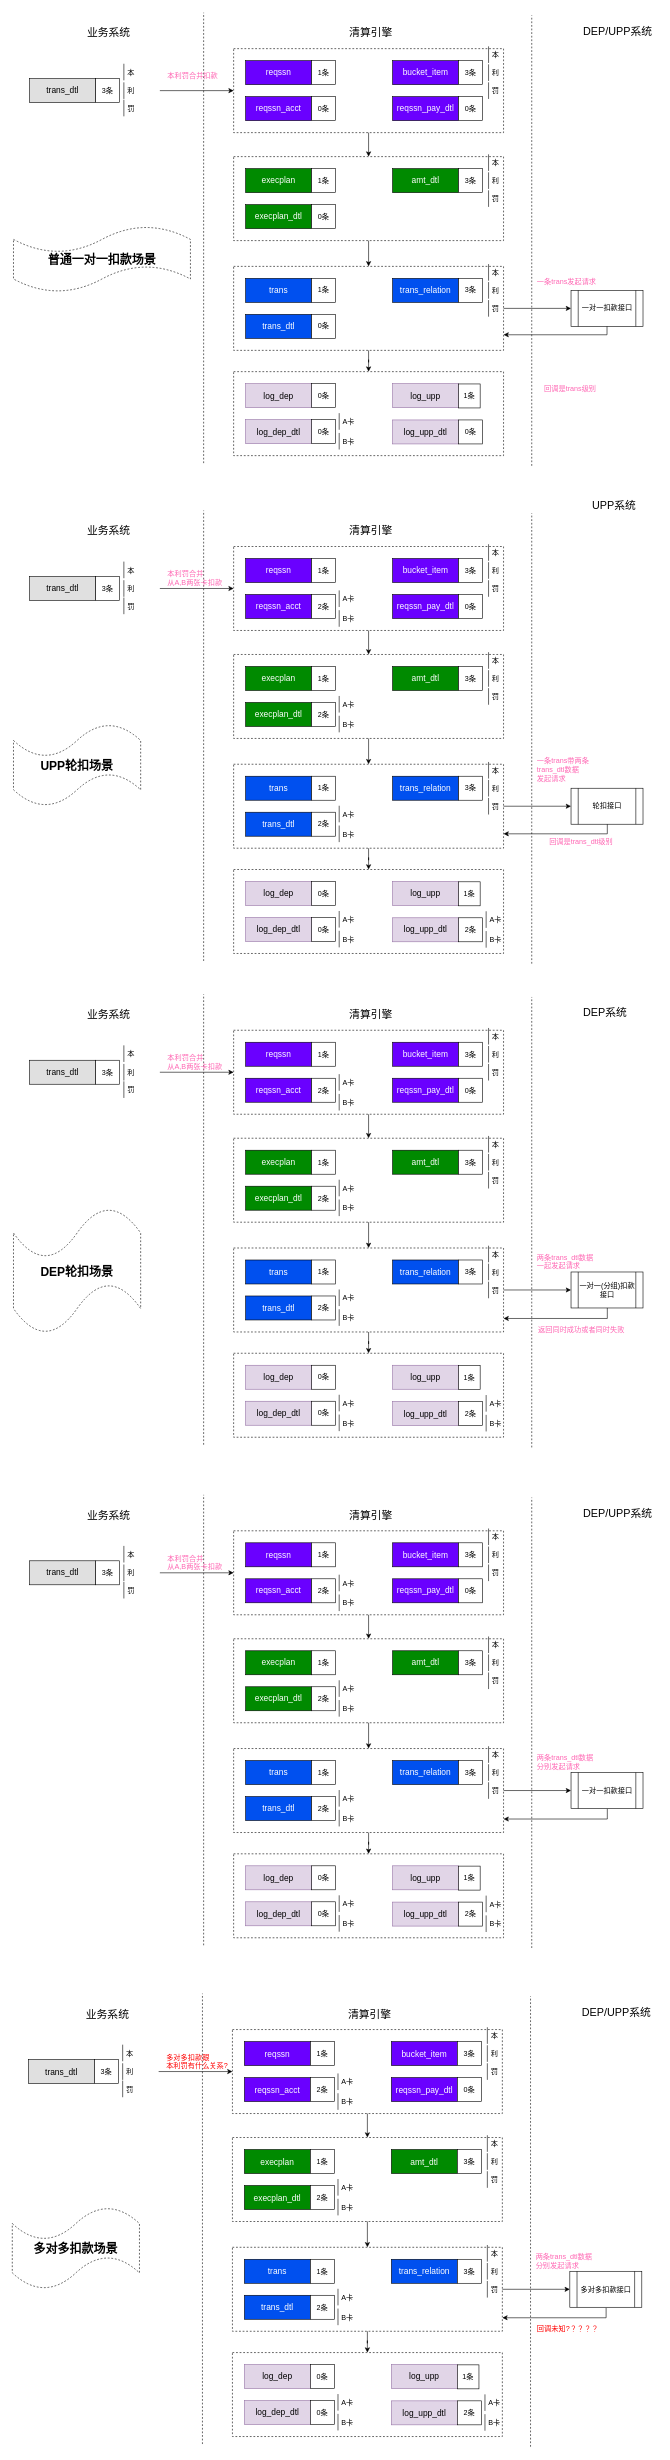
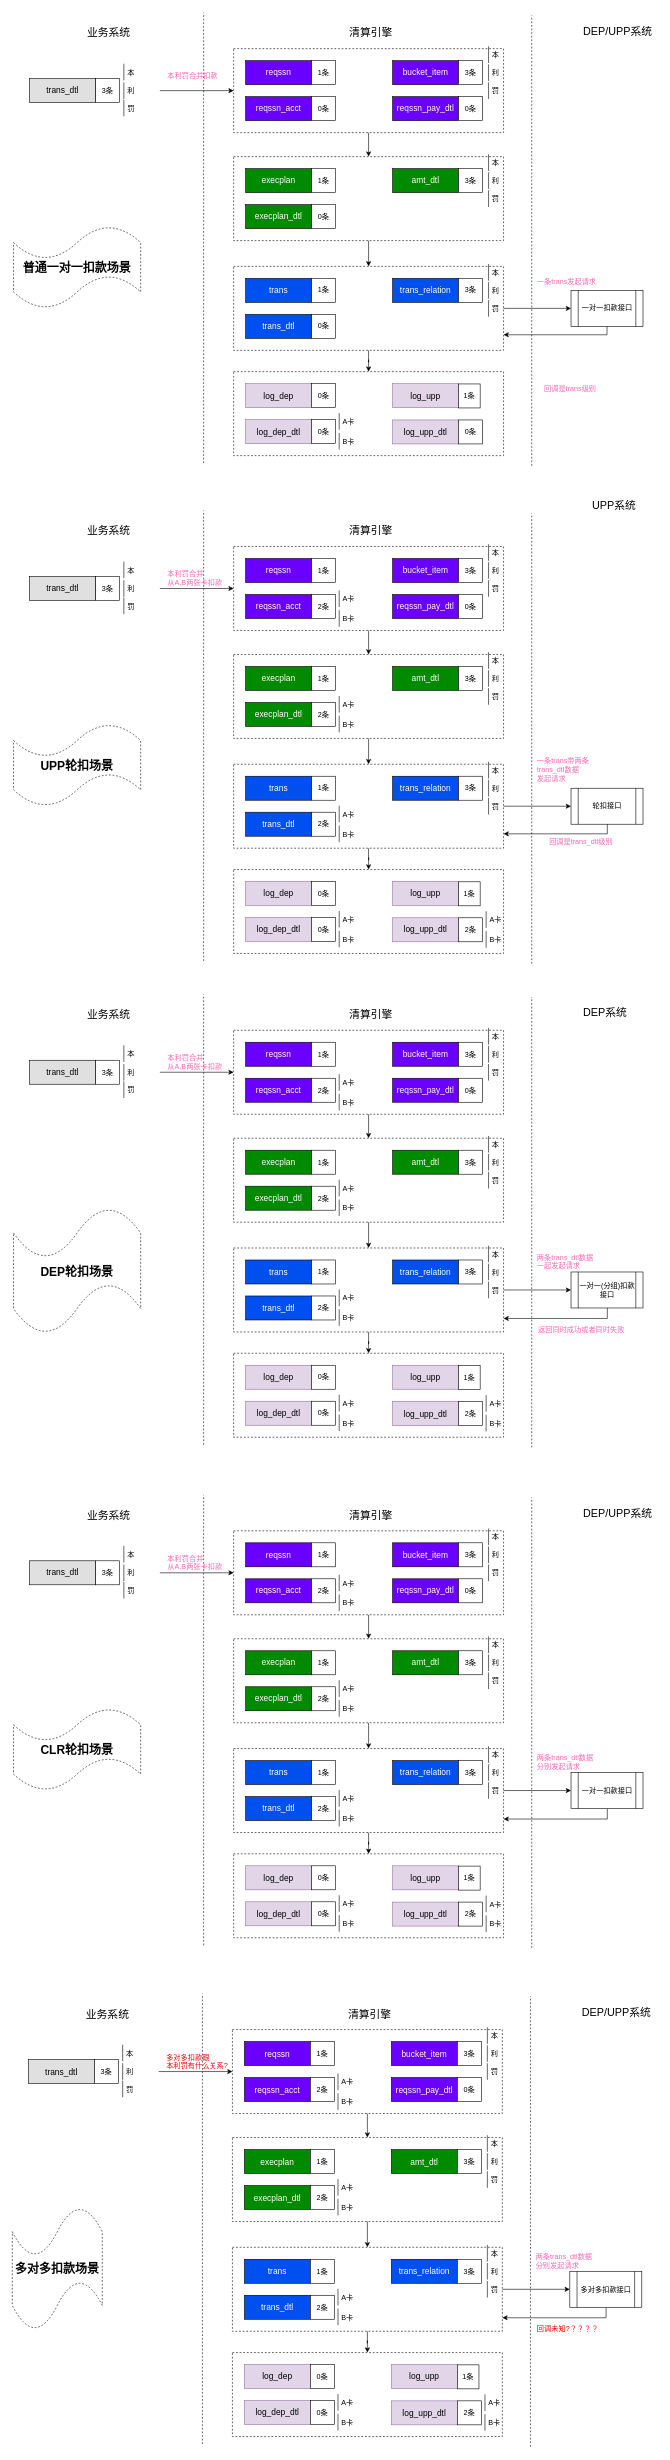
(102, 259) -> (77, 267)
none -> (77, 1750)
(76, 2249) -> (57, 2269)
